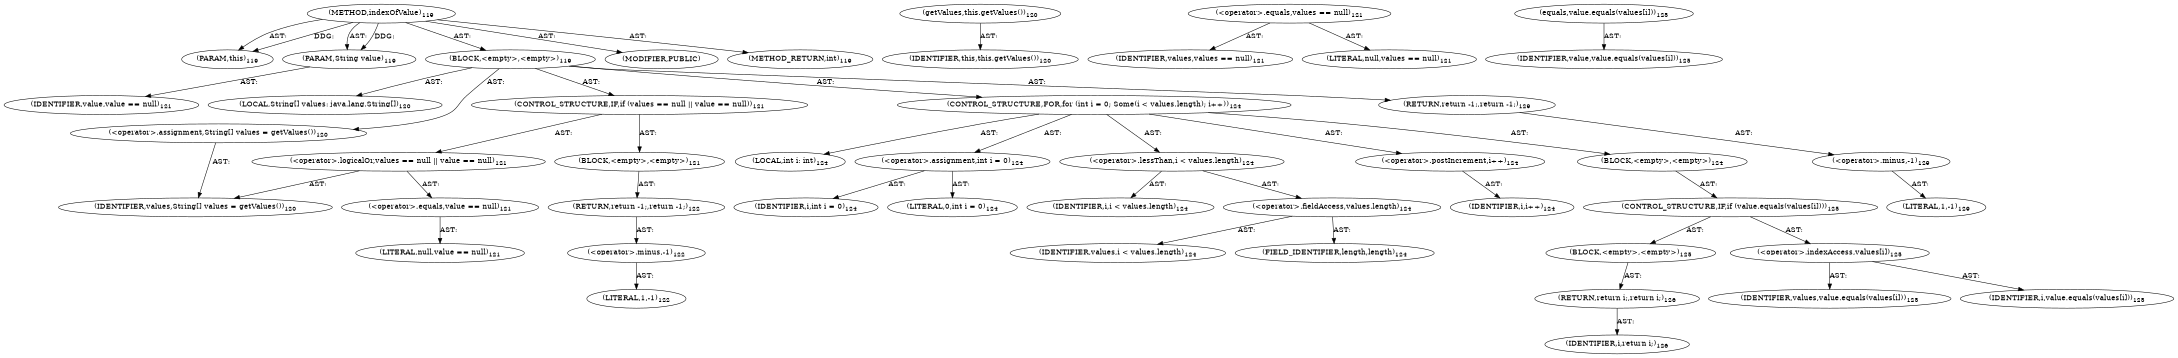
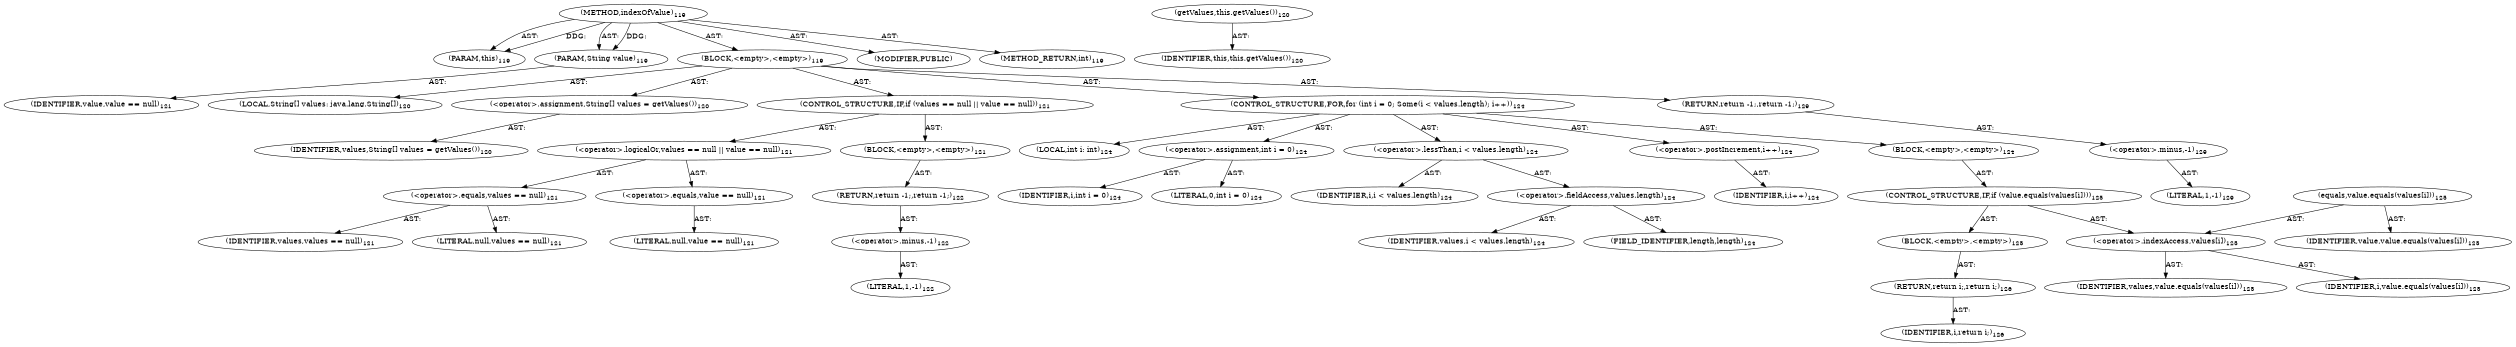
(299, 184) -> (586, 173)
none -> (2277, 219)
